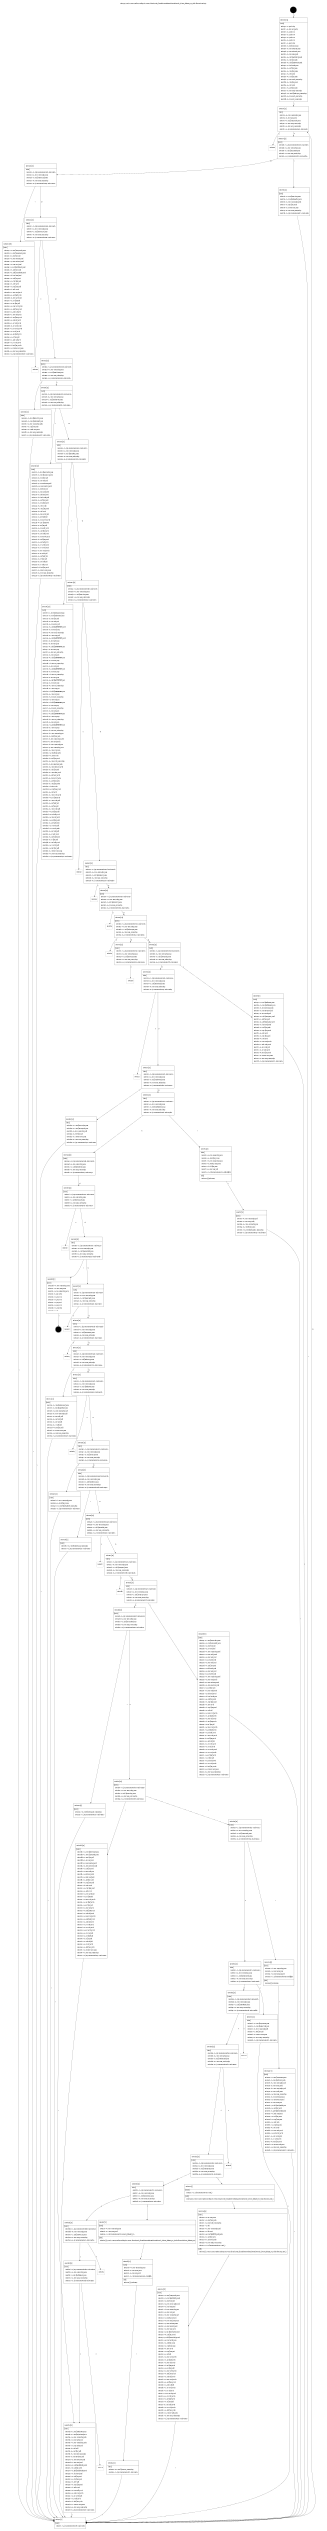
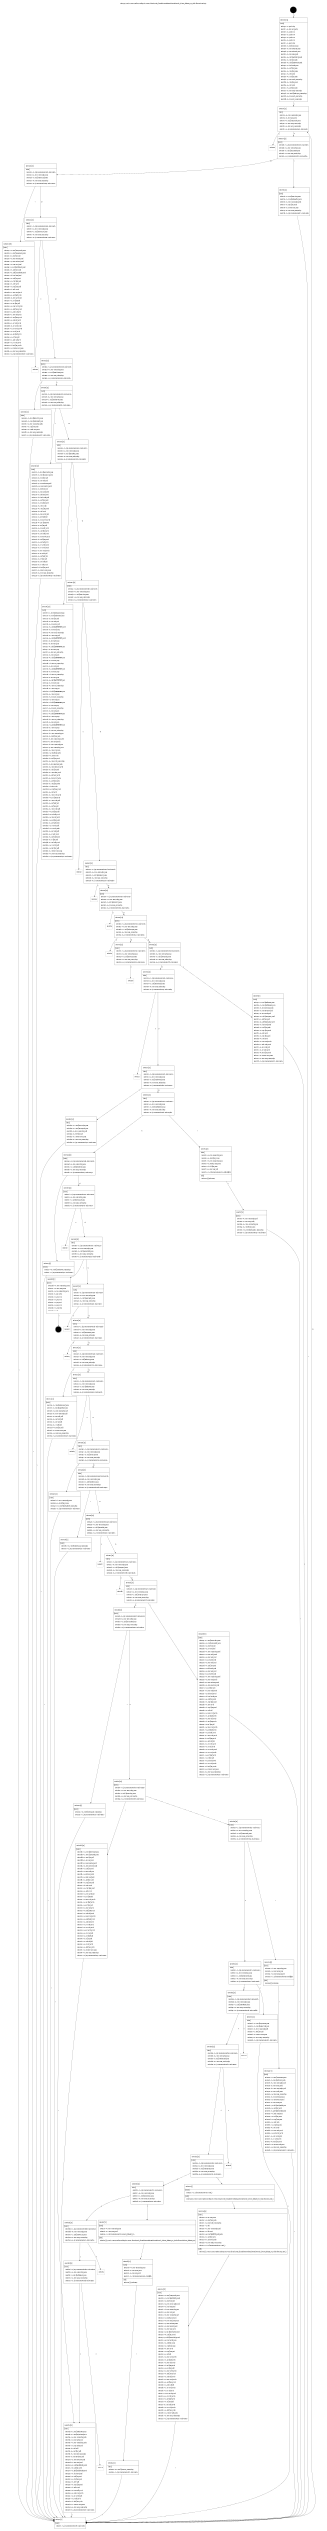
none -> (58, 1268)
